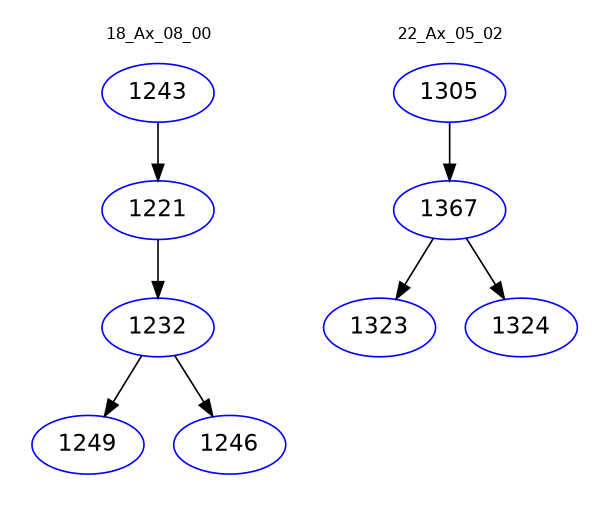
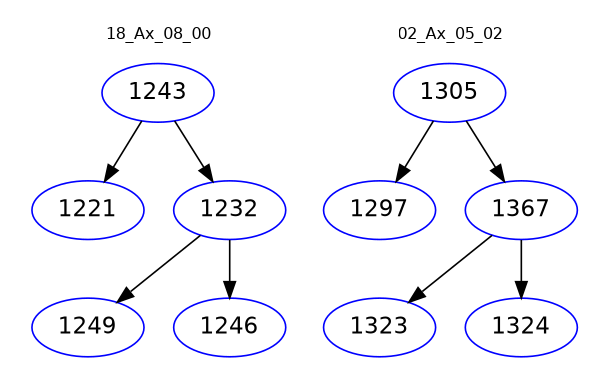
(450, 35) -> (450, 35)
none -> (380, 210)
(158, 261) -> (189, 144)
